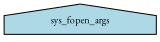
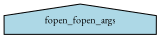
(80, 21) -> (80, 21)
